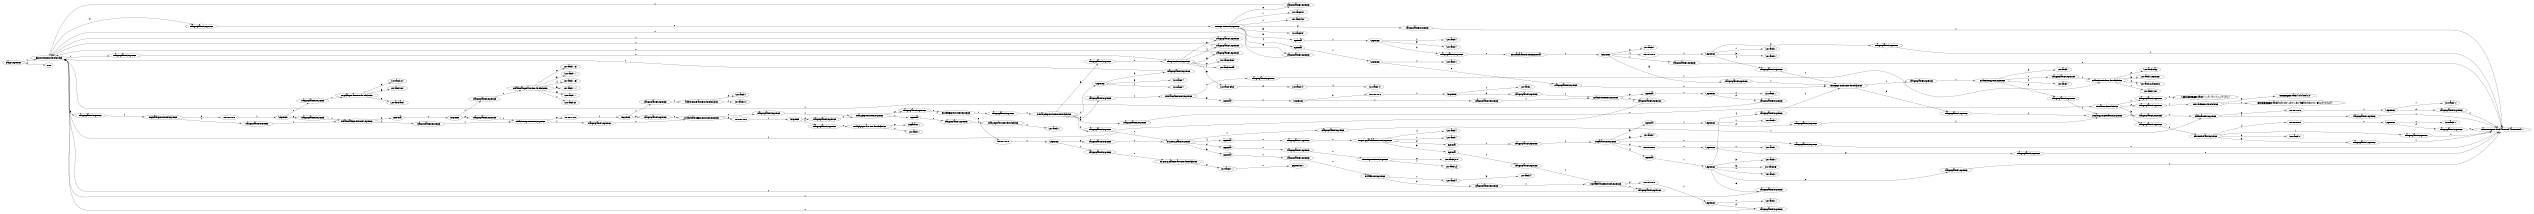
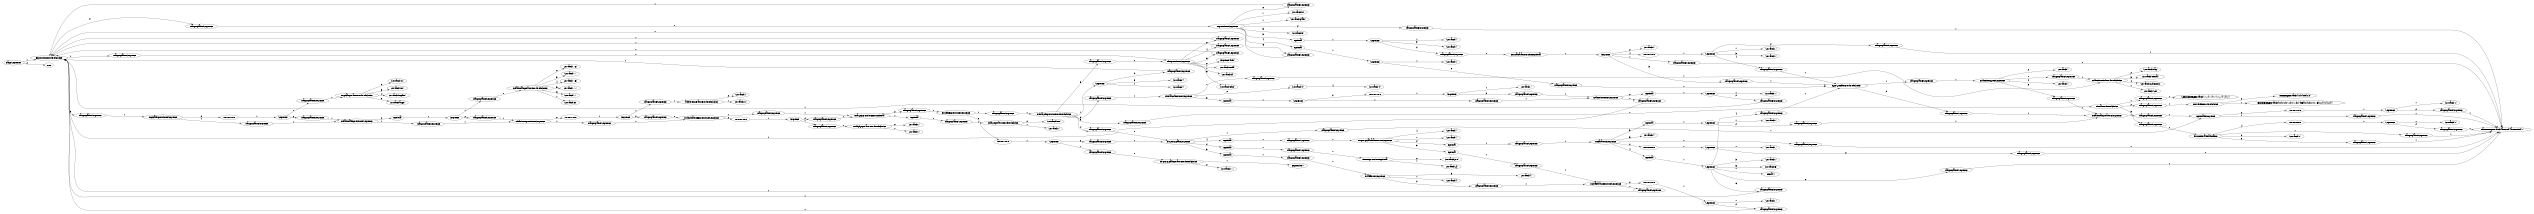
(1298, 19) -> (1298, 19)
(1227, 26) -> (1227, 26)
(1227, 60) -> (1227, 60)
none -> (1227, 75)
(2150, 77) -> (2150, 77)
(1846, 86) -> (1846, 86)
(1263, 87) -> (1242, 93)
none -> (397, 95)
(397, 103) -> (397, 103)
(869, 116) -> (869, 116)
(2107, 116) -> (2107, 116)
(2206, 116) -> (2206, 116)
none -> (1054, 122)
(914, 125) -> (914, 125)
(2206, 136) -> (2206, 136)
(1375, 159) -> (1375, 159)
(1262, 167) -> (1246, 163)
(1771, 174) -> (1771, 174)
(1488, 178) -> (1453, 175)
